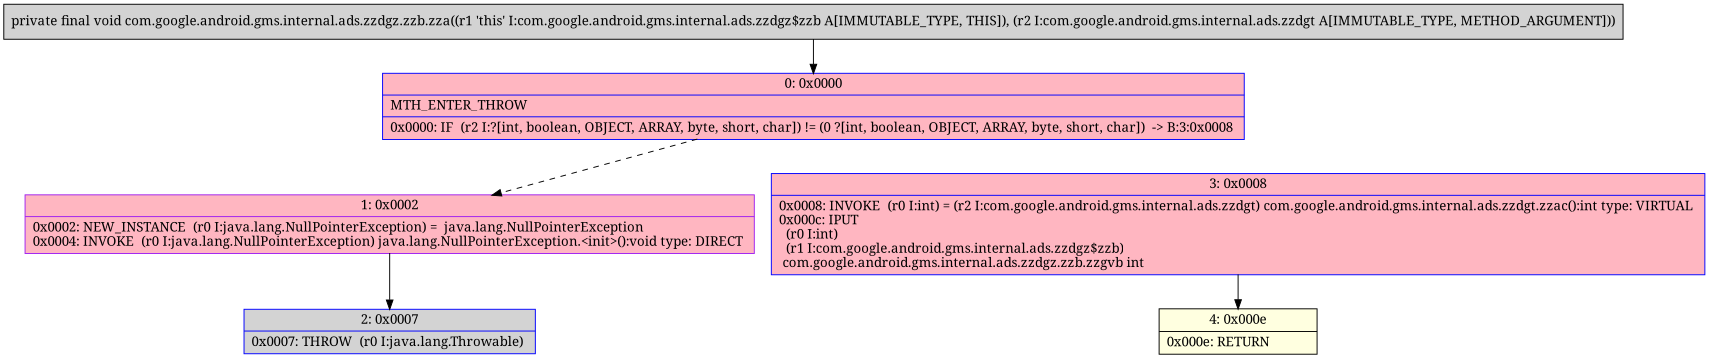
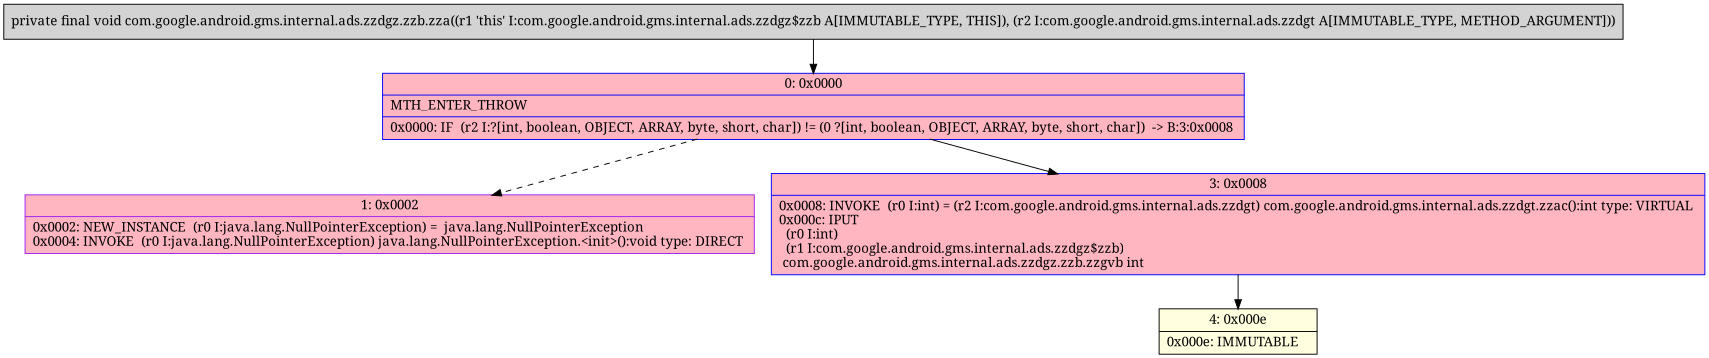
none -> (989, 155)
(390, 332) -> none
(1224, 342) -> (1238, 342)
